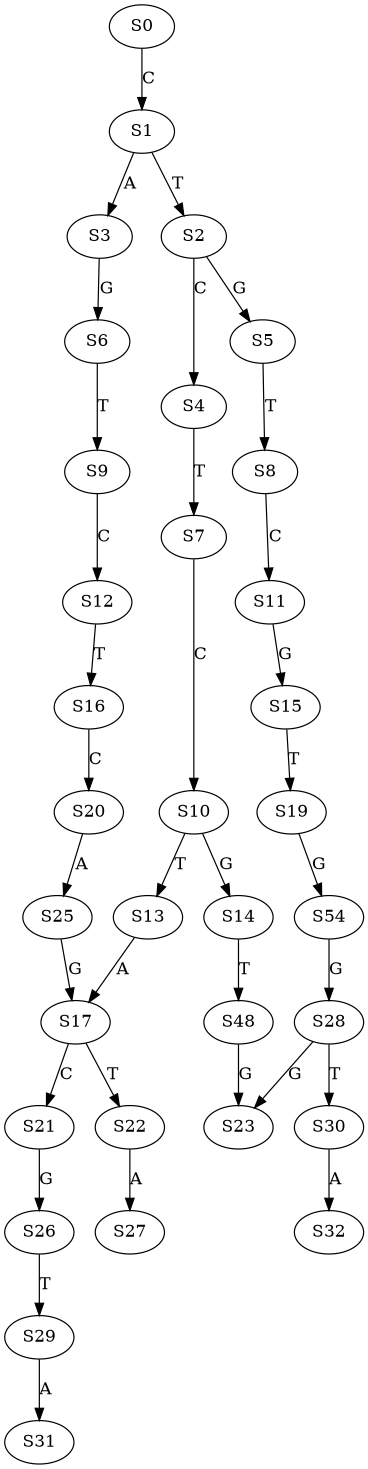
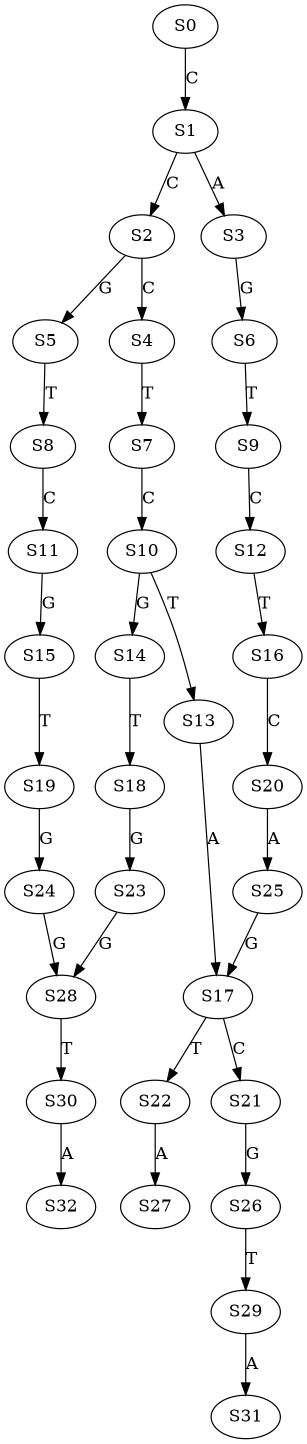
(178, 184) -> (173, 184)
(329, 917) -> (39, 892)
(238, 1022) -> (130, 787)
(288, 1070) -> (99, 939)
